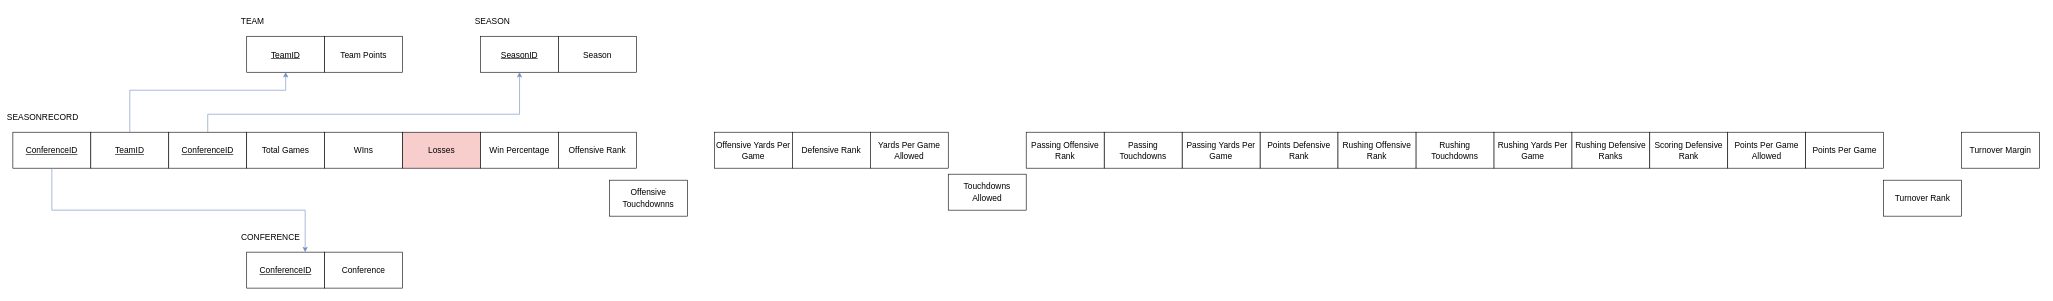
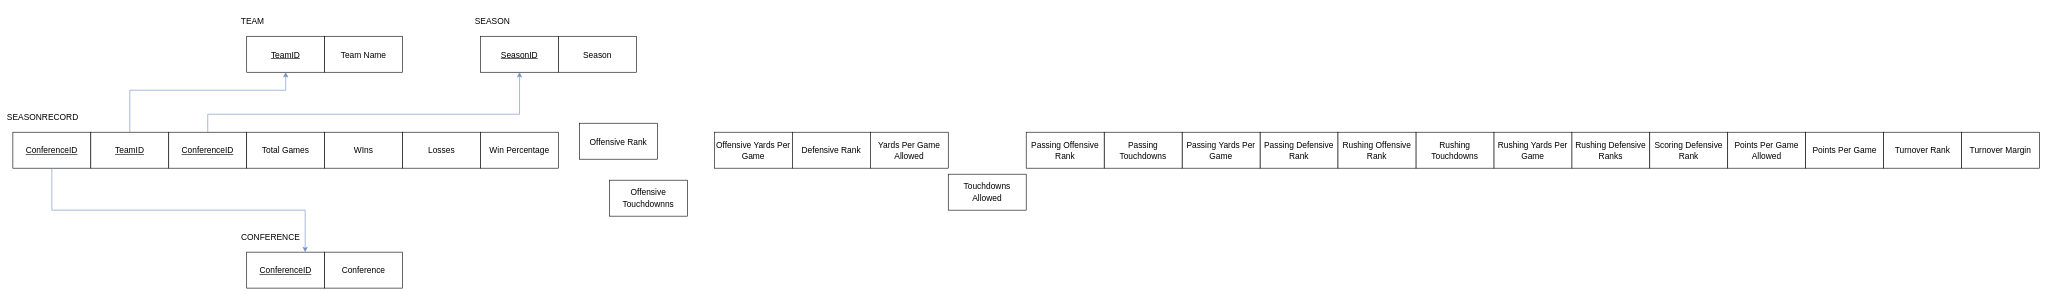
(363, 54) -> (363, 54)
(441, 150) -> (441, 150)
(597, 150) -> (618, 141)
(1299, 150) -> (1299, 150)
(1923, 198) -> (1923, 150)
